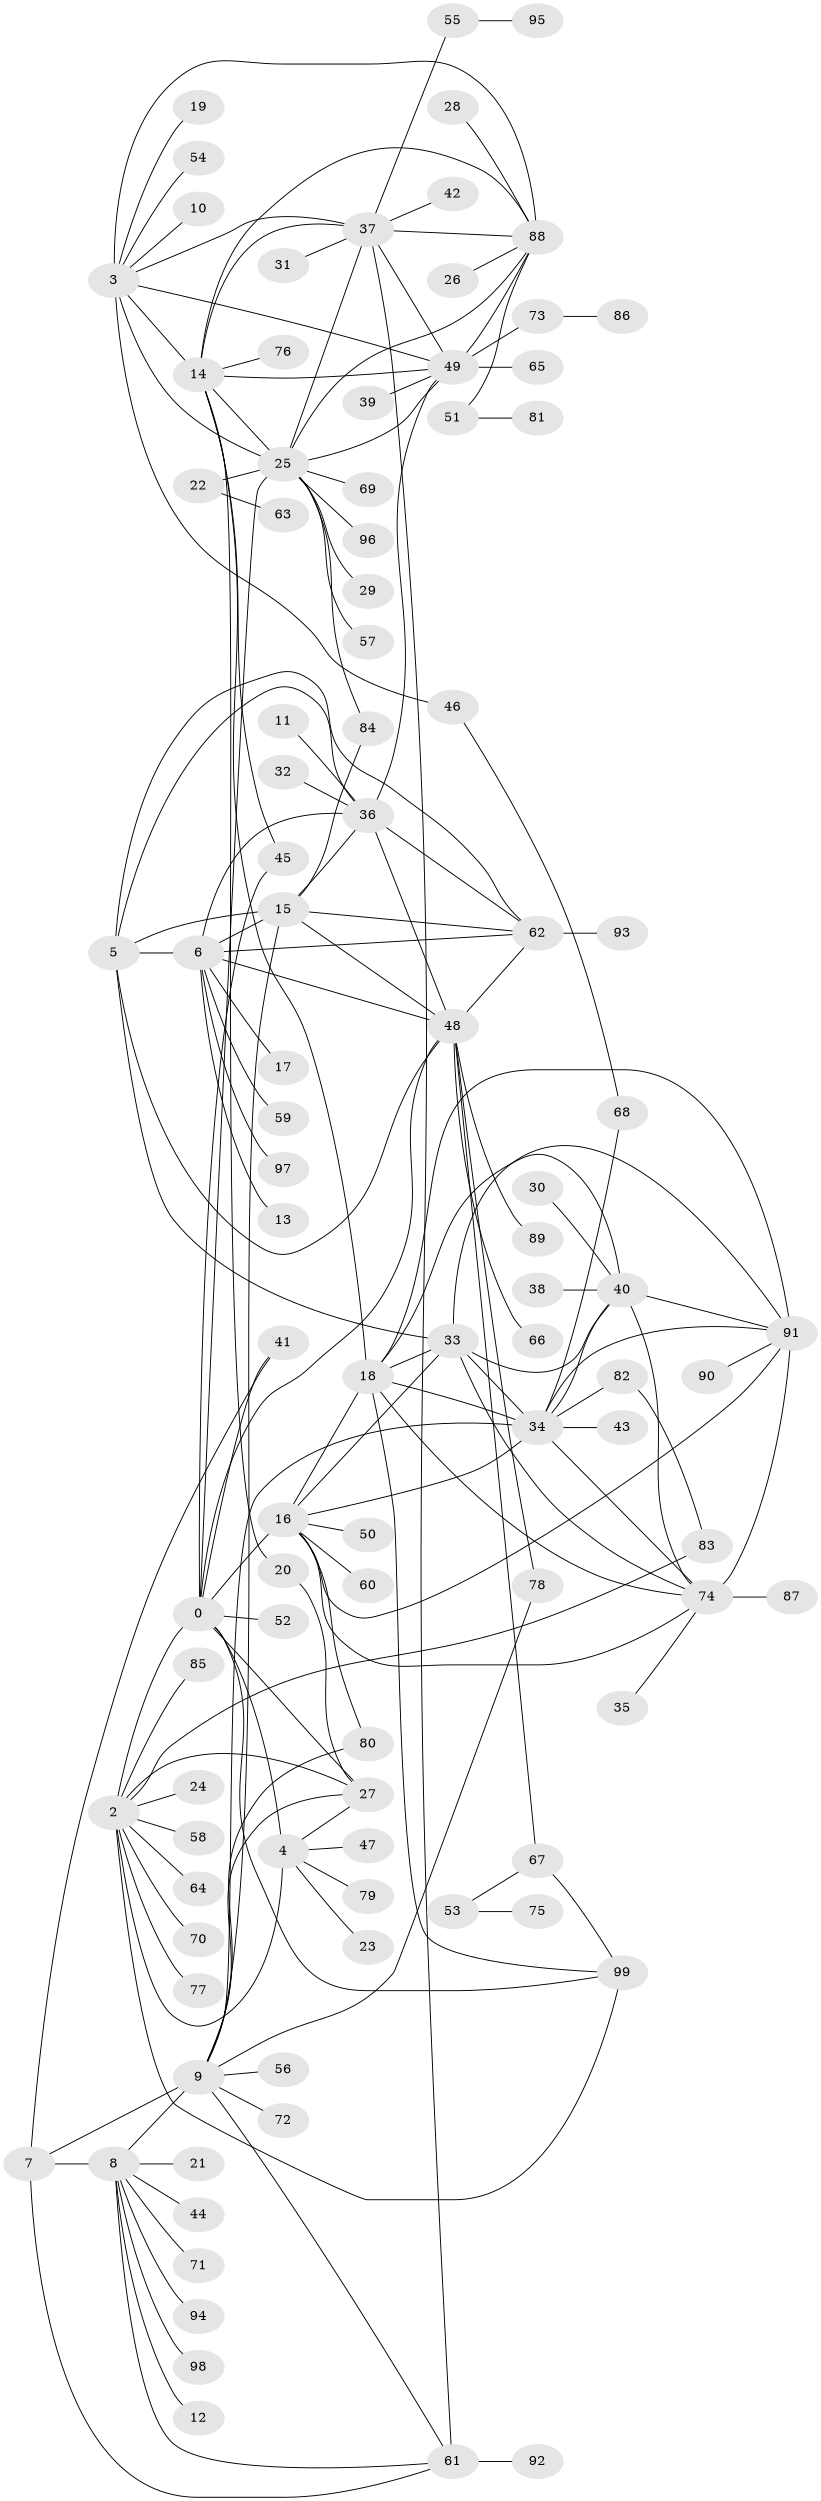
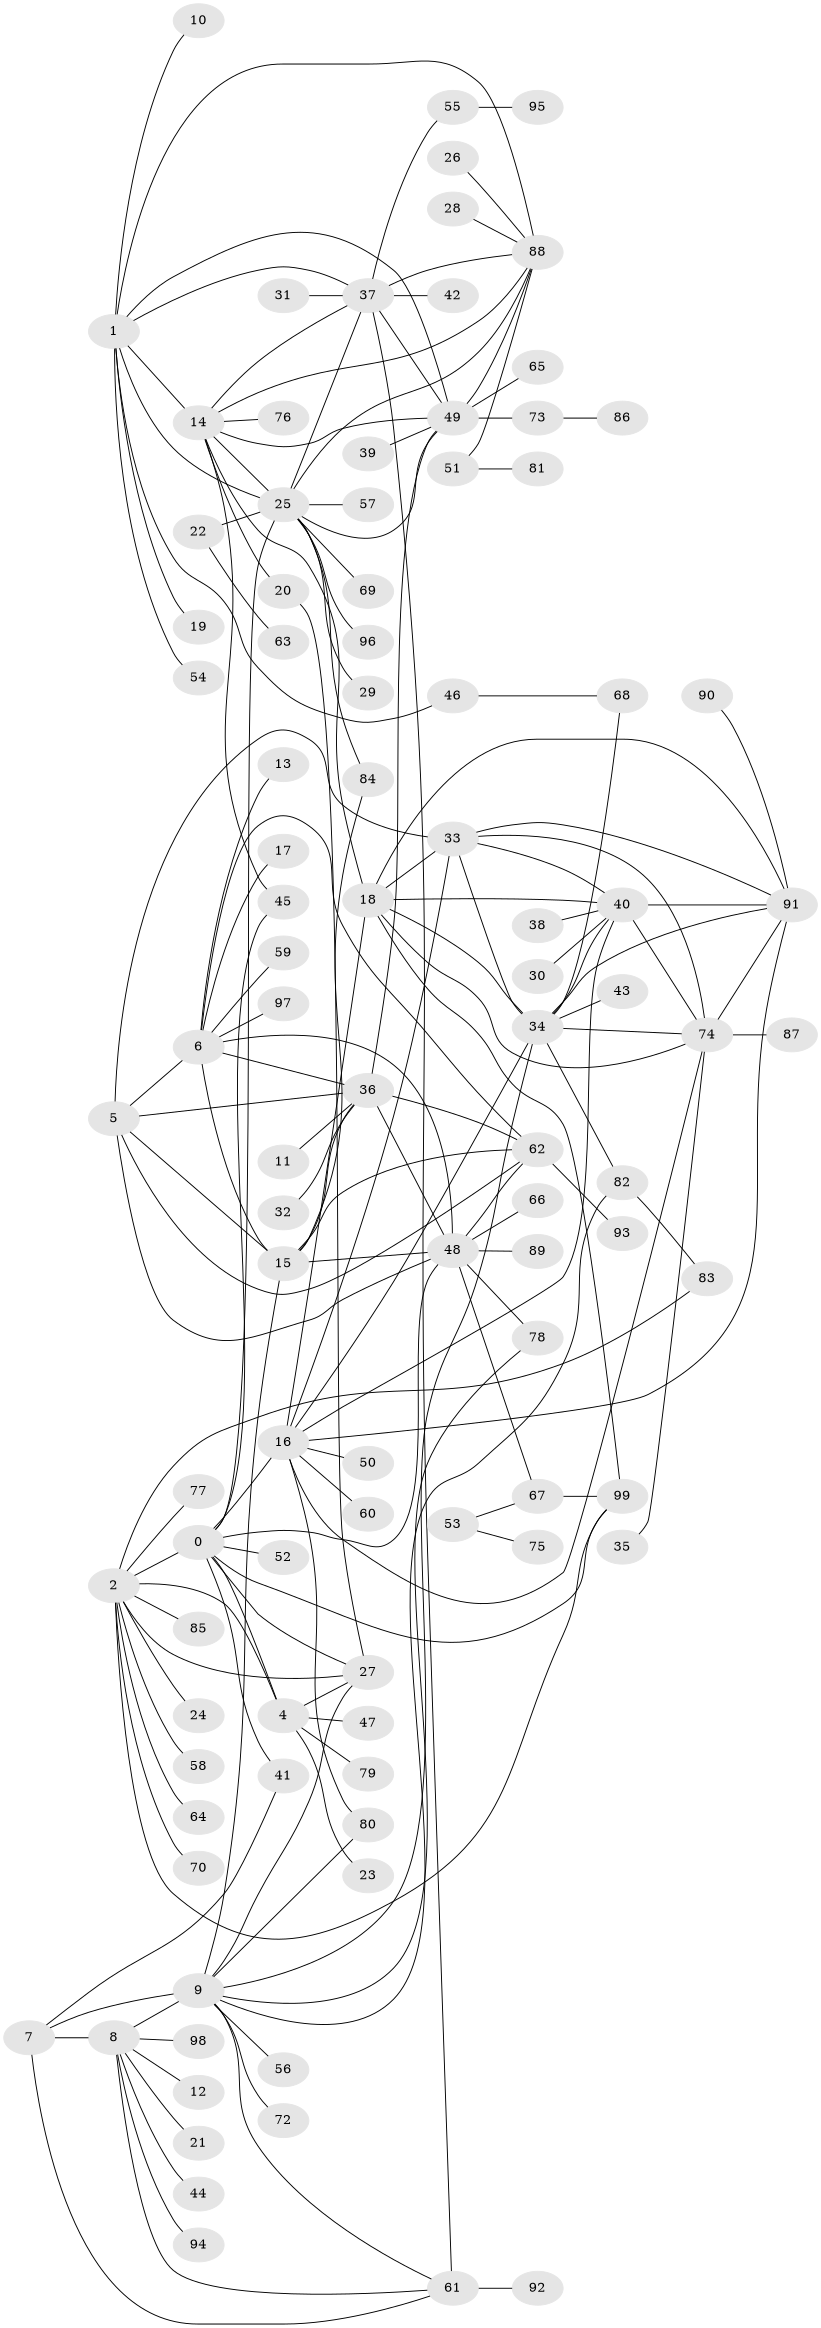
(114, 281) -> (114, 331)
none -> (575, 1249)
none -> (412, 1657)
(199, 2266) -> none
